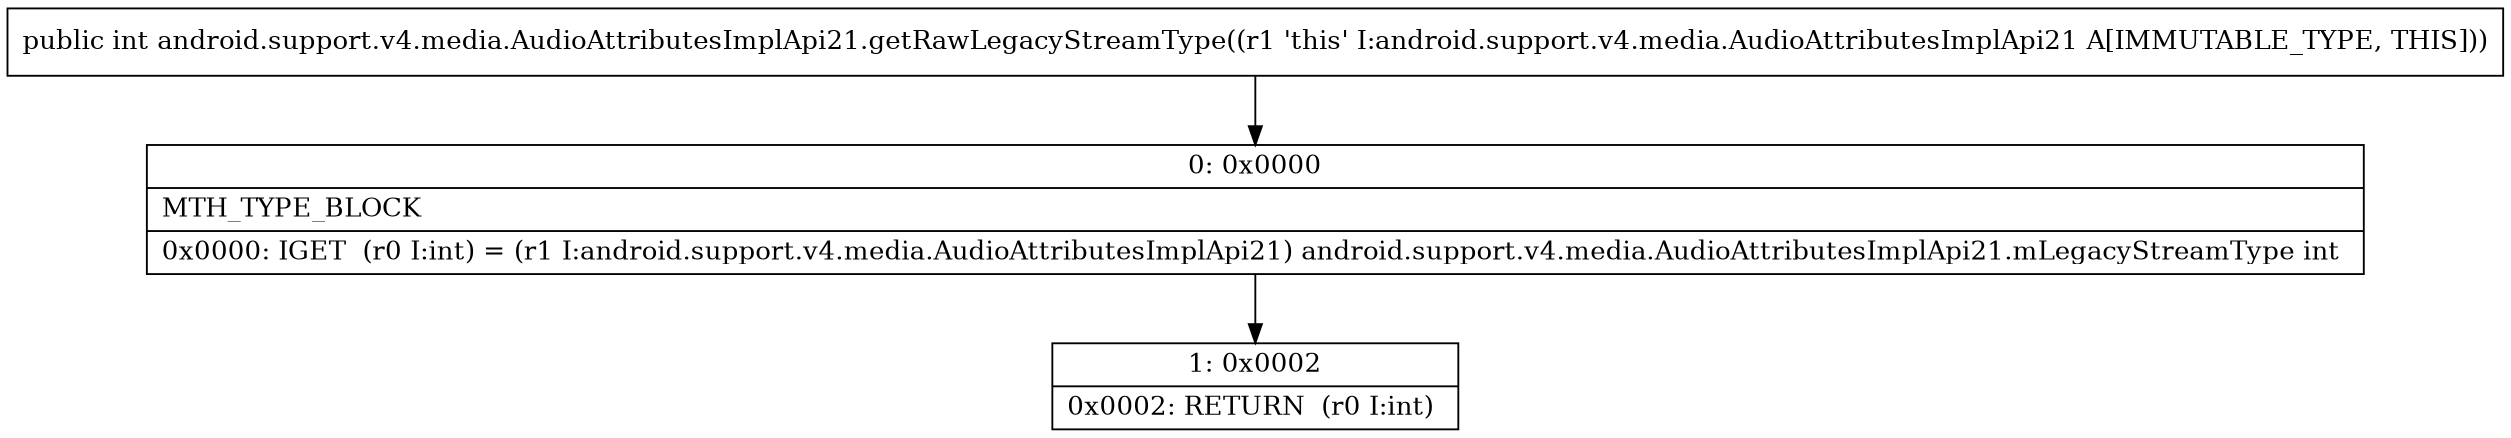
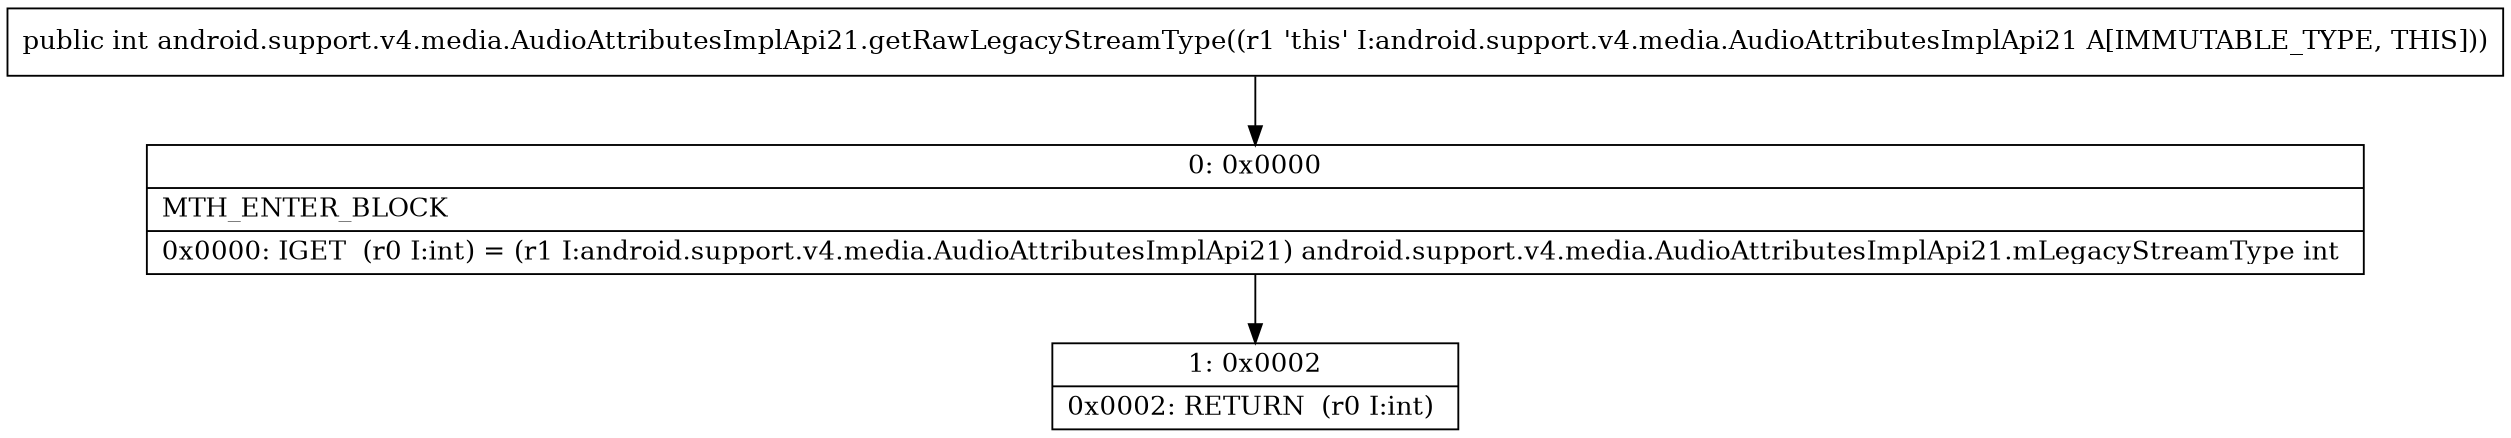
(292, 209) -> (306, 209)
